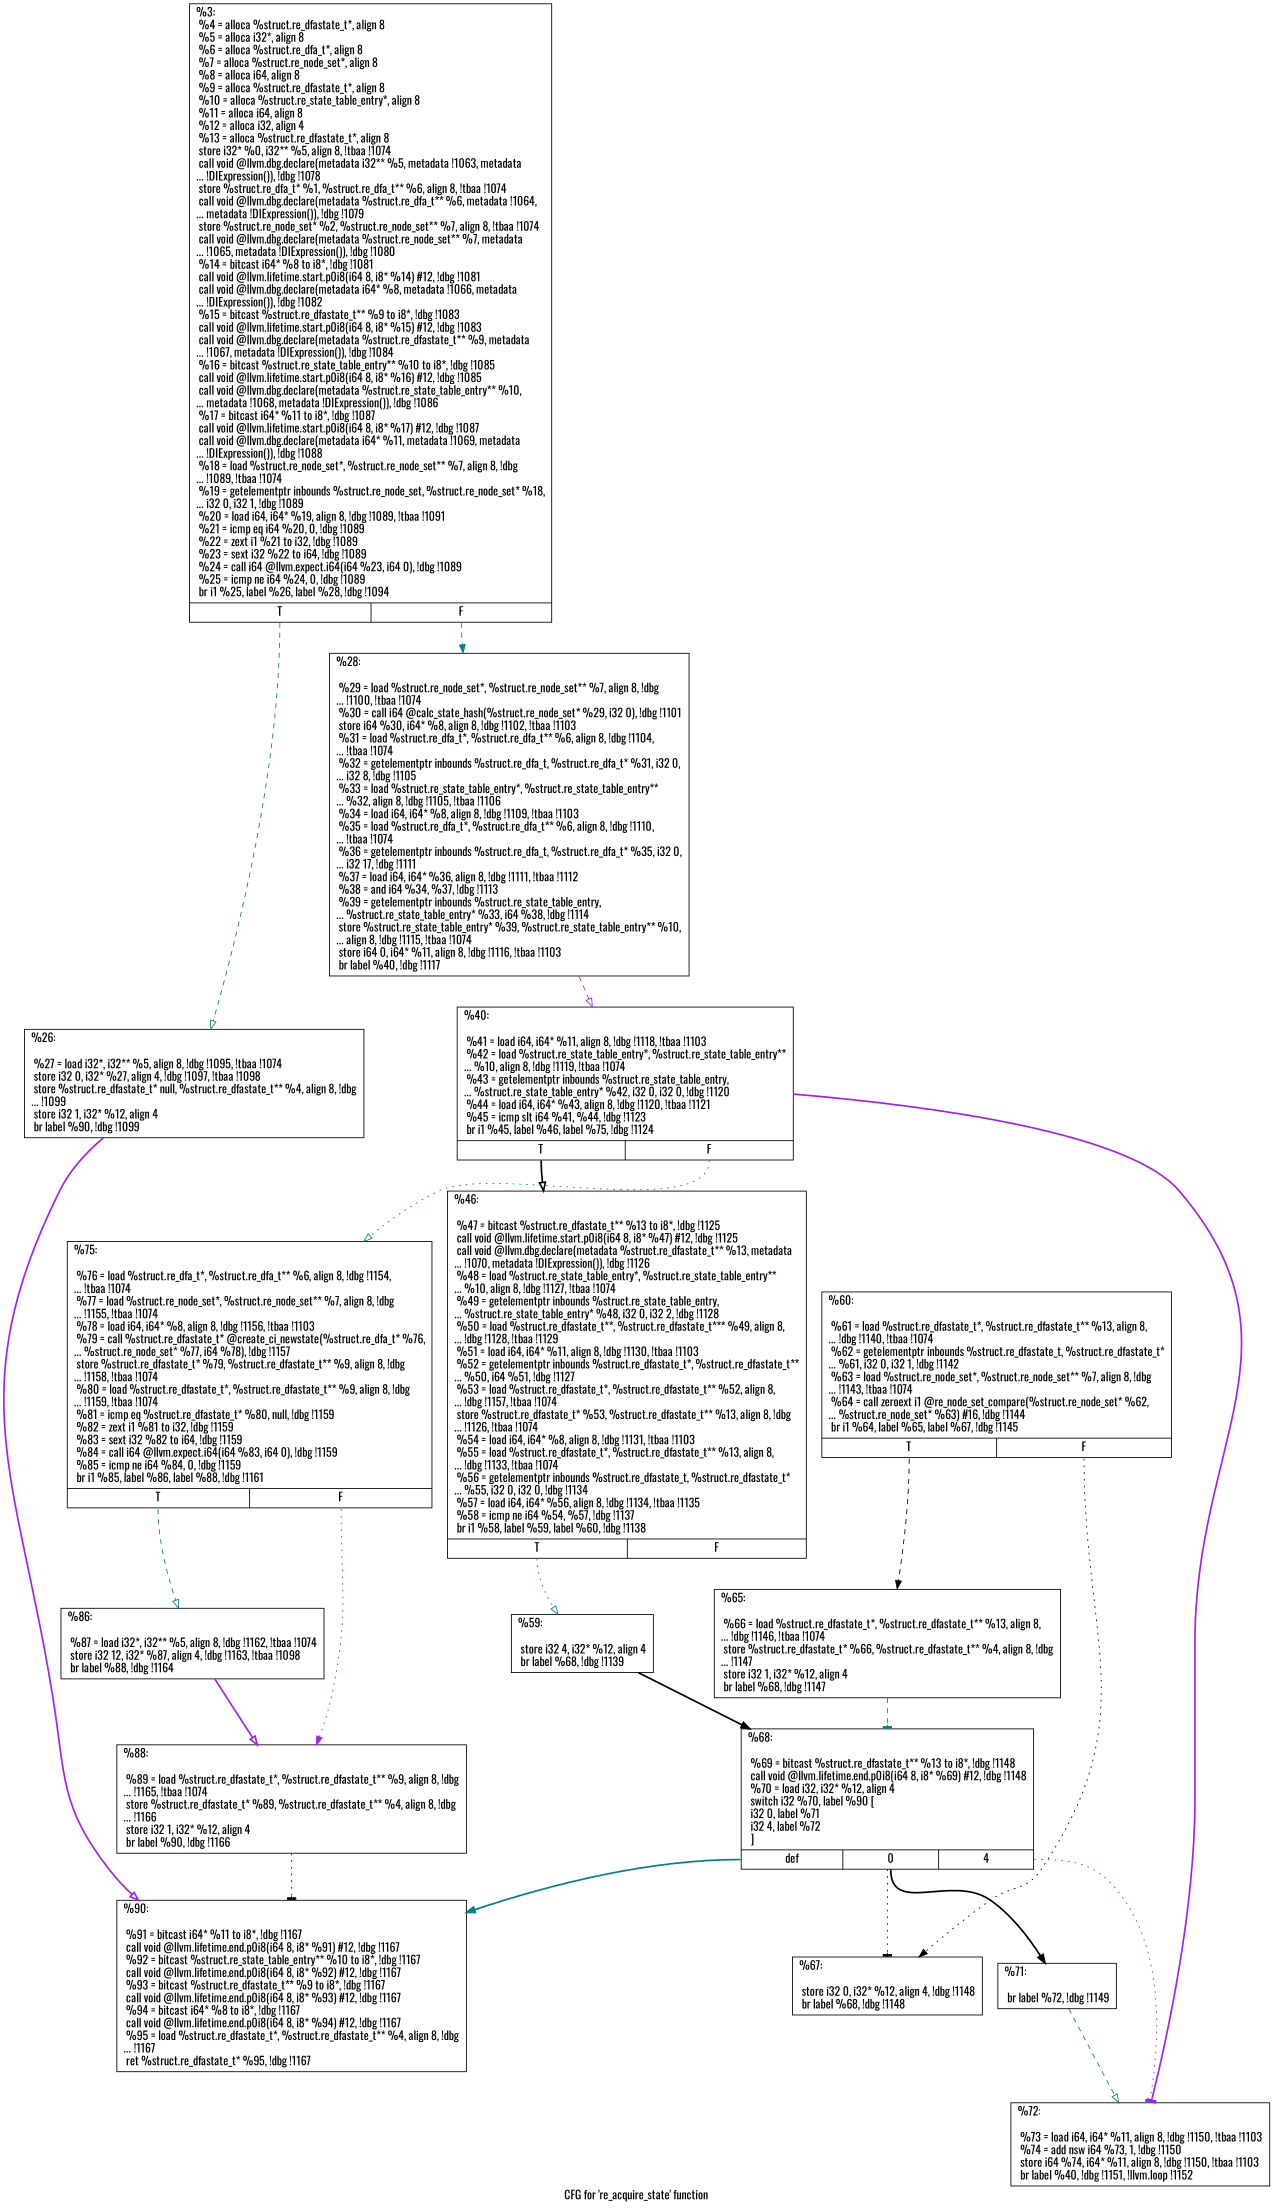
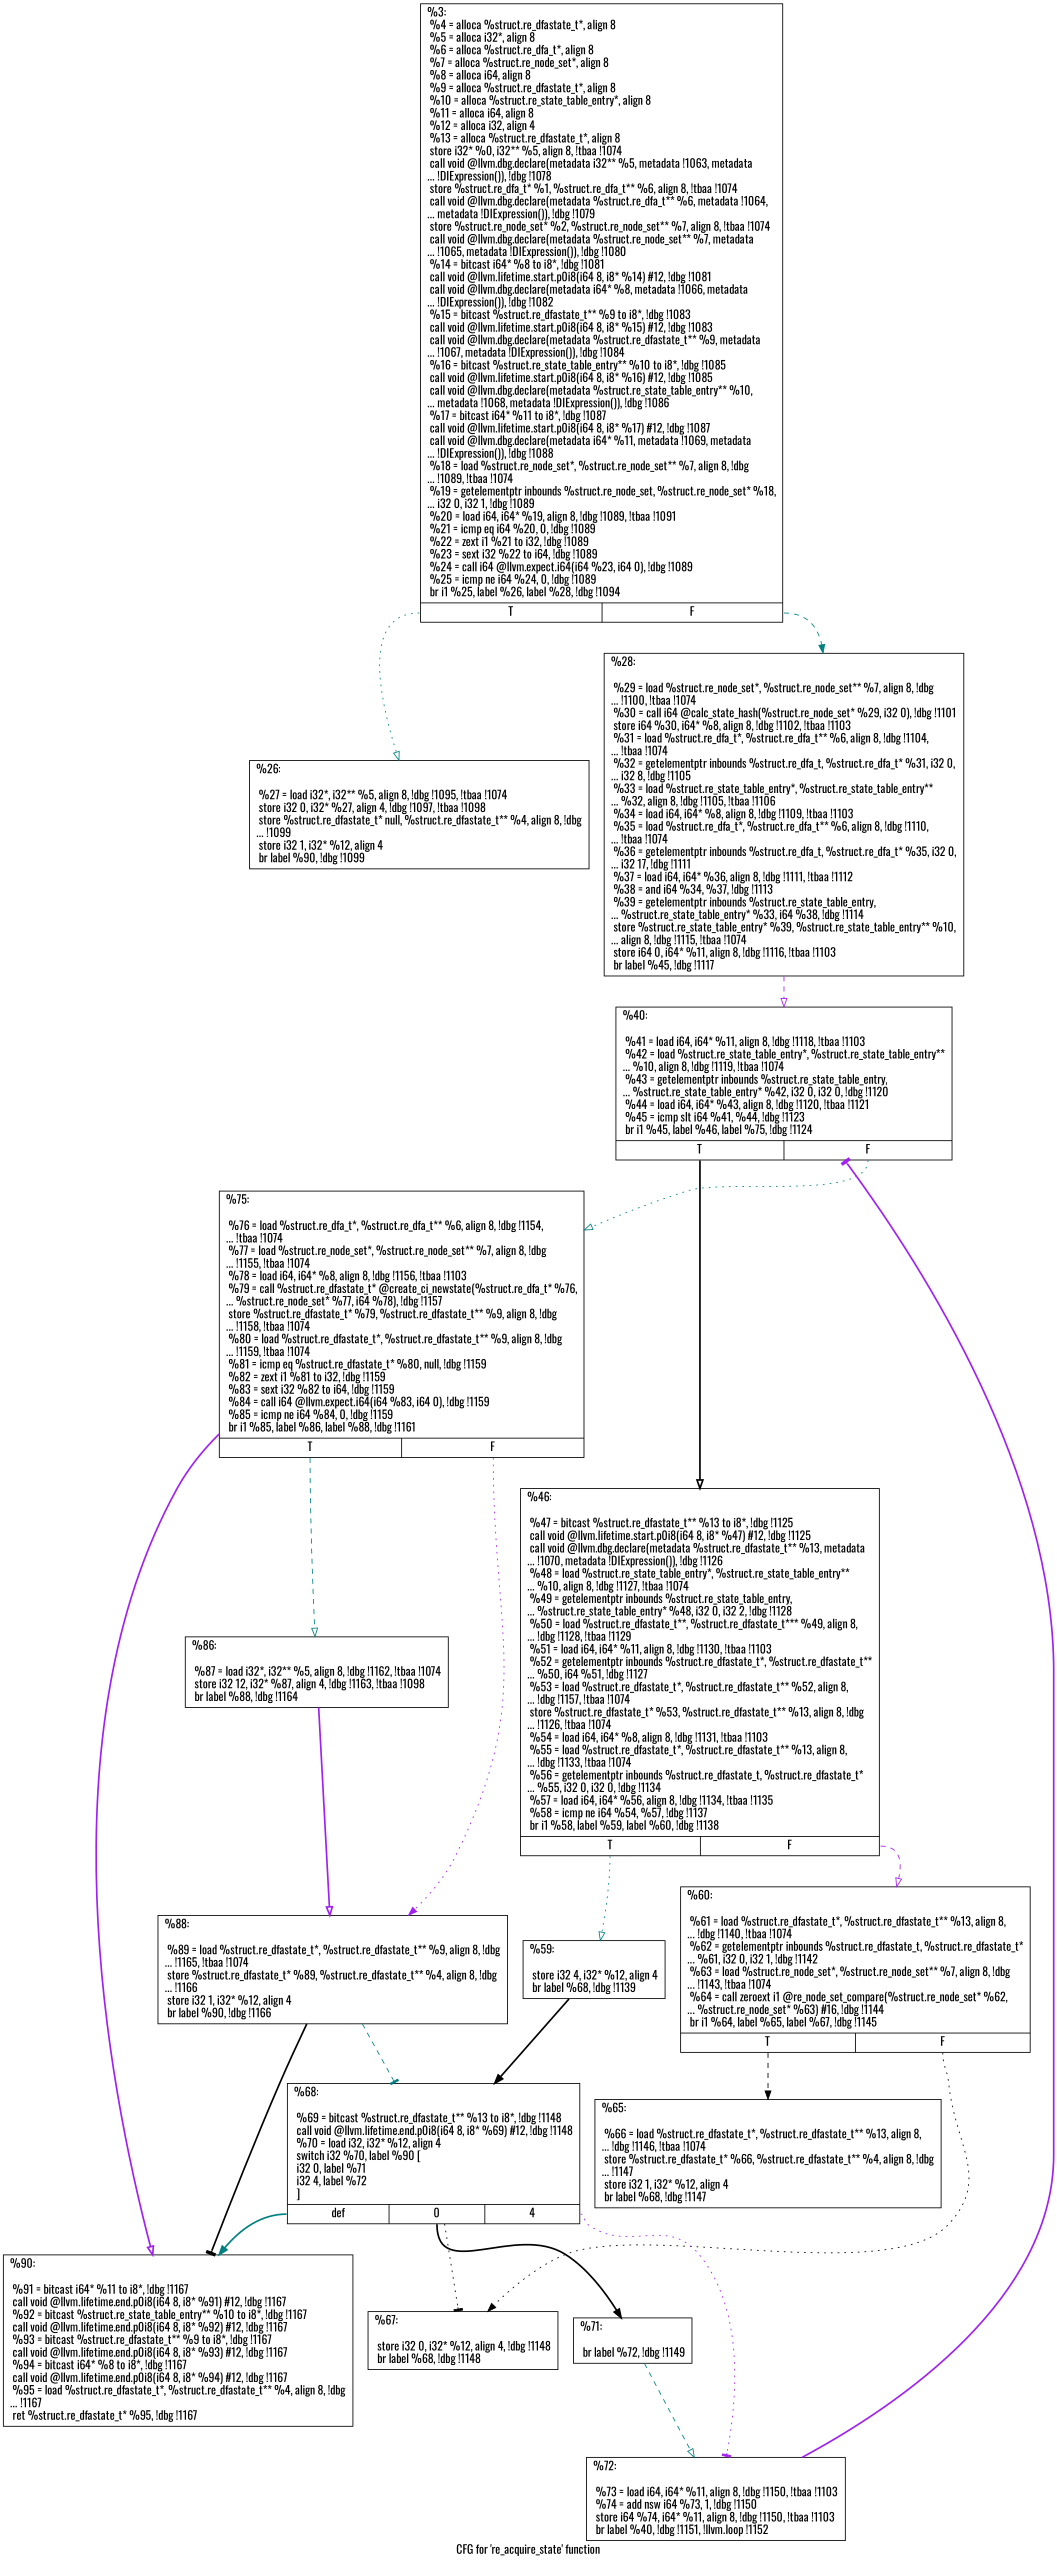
(259, 824) -> (380, 672)
(388, 966) -> (663, 966)
(1227, 1438) -> (1054, 1841)
(17, 1515) -> (98, 1829)
(887, 1711) -> (378, 2052)
none -> (899, 1857)
(292, 1875) -> (257, 2136)
